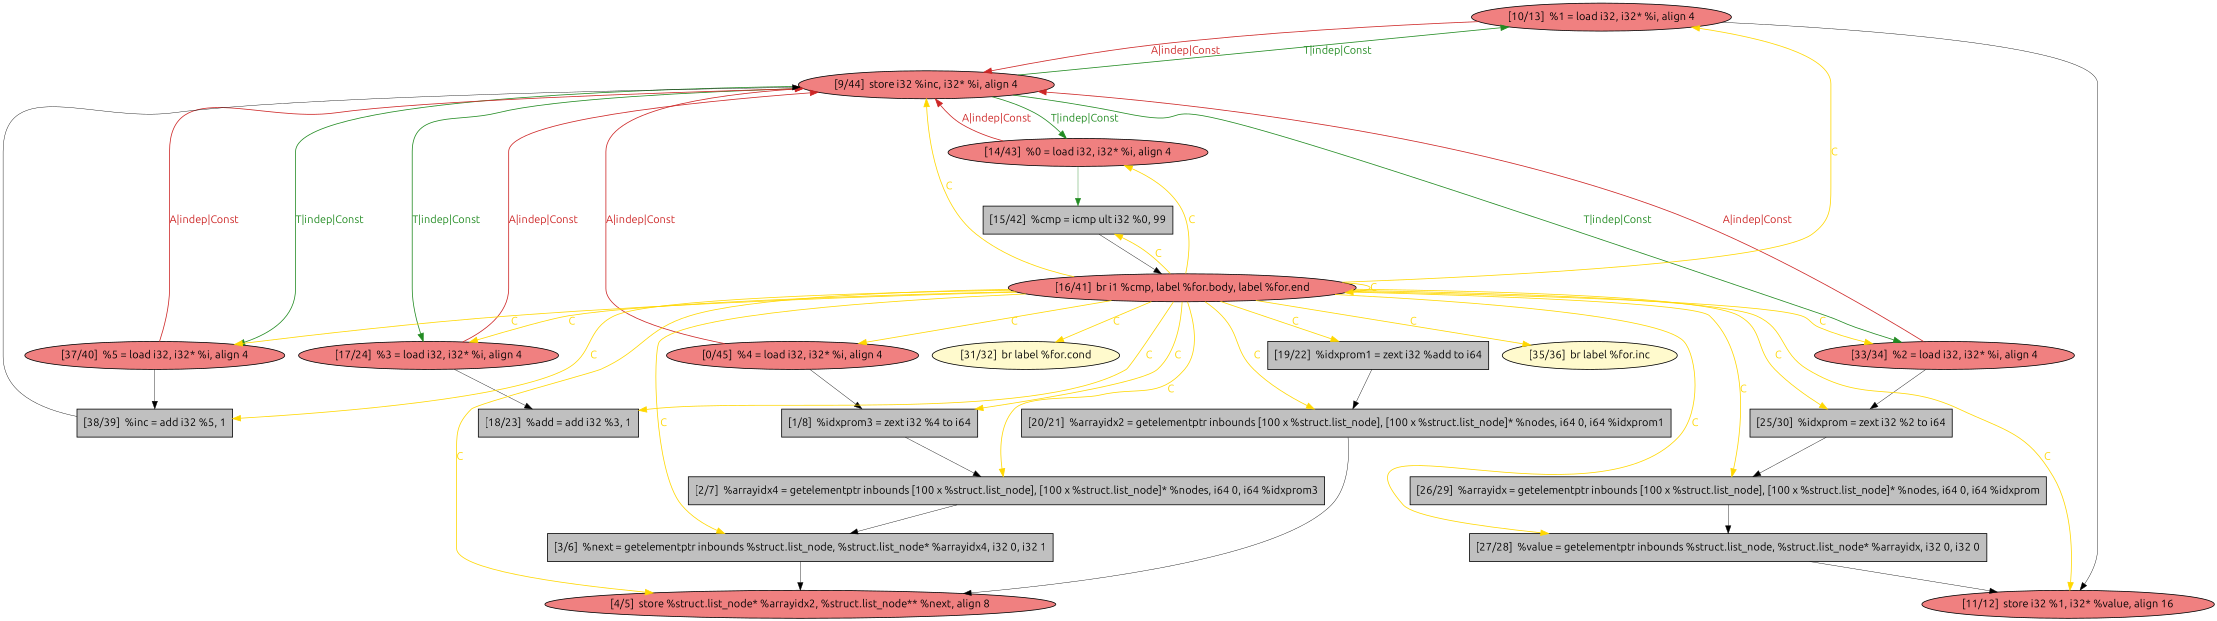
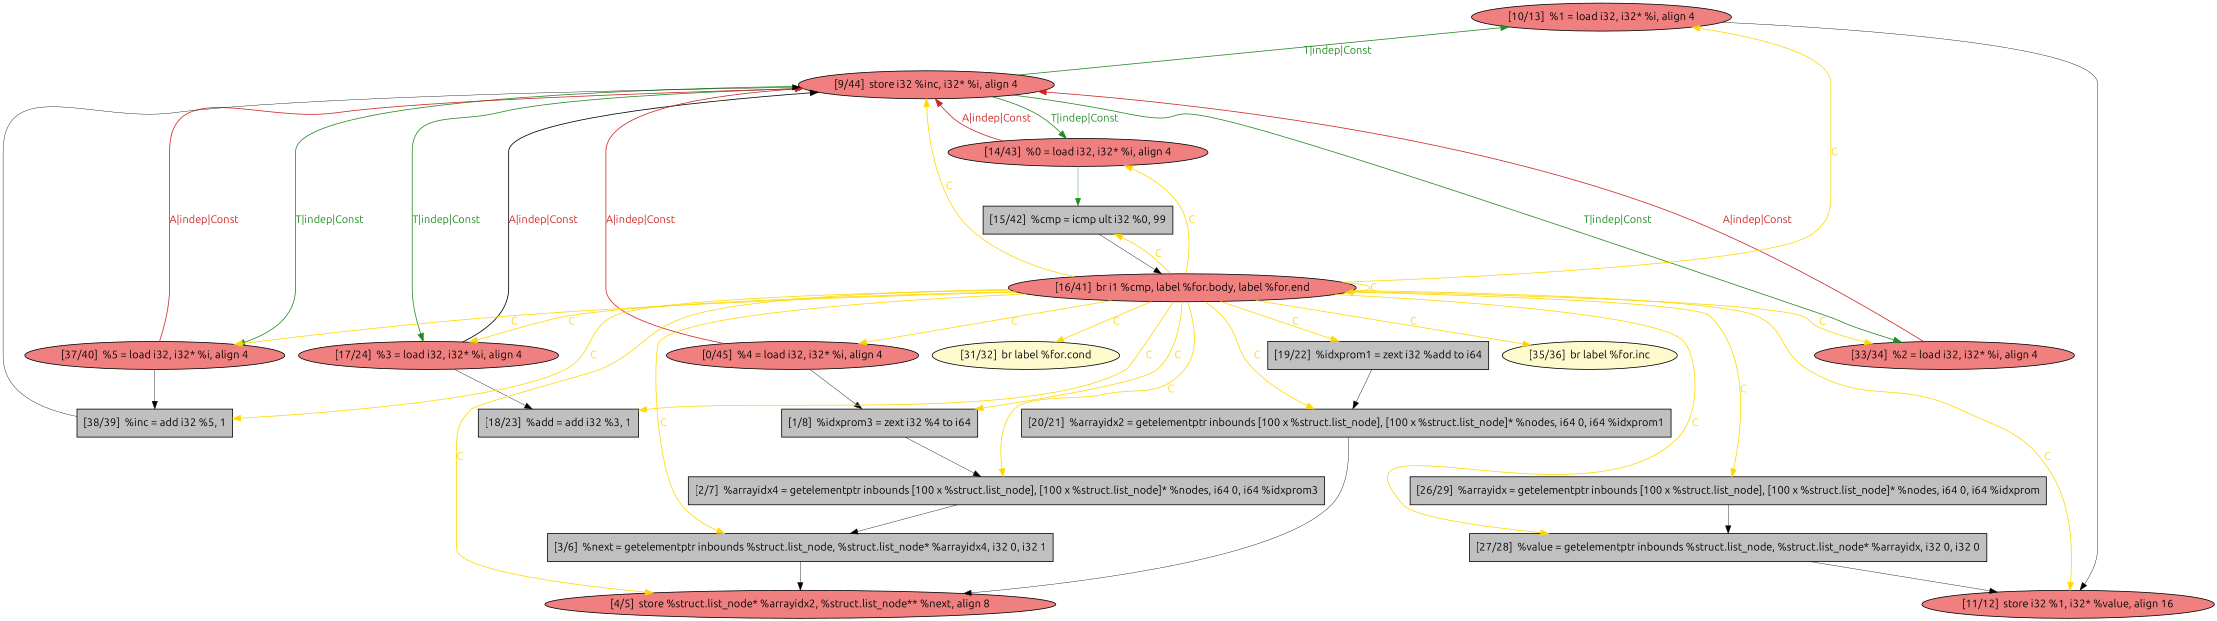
(1234, 37) -> none
(551, 127) -> (551, 127)
(1851, 423) -> none
